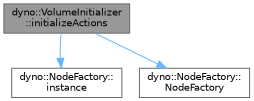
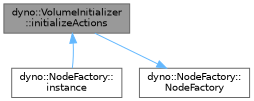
(60, 46) -> (73, 56)
